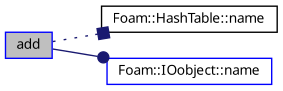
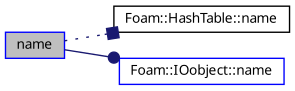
(29, 45) -> (35, 45)
